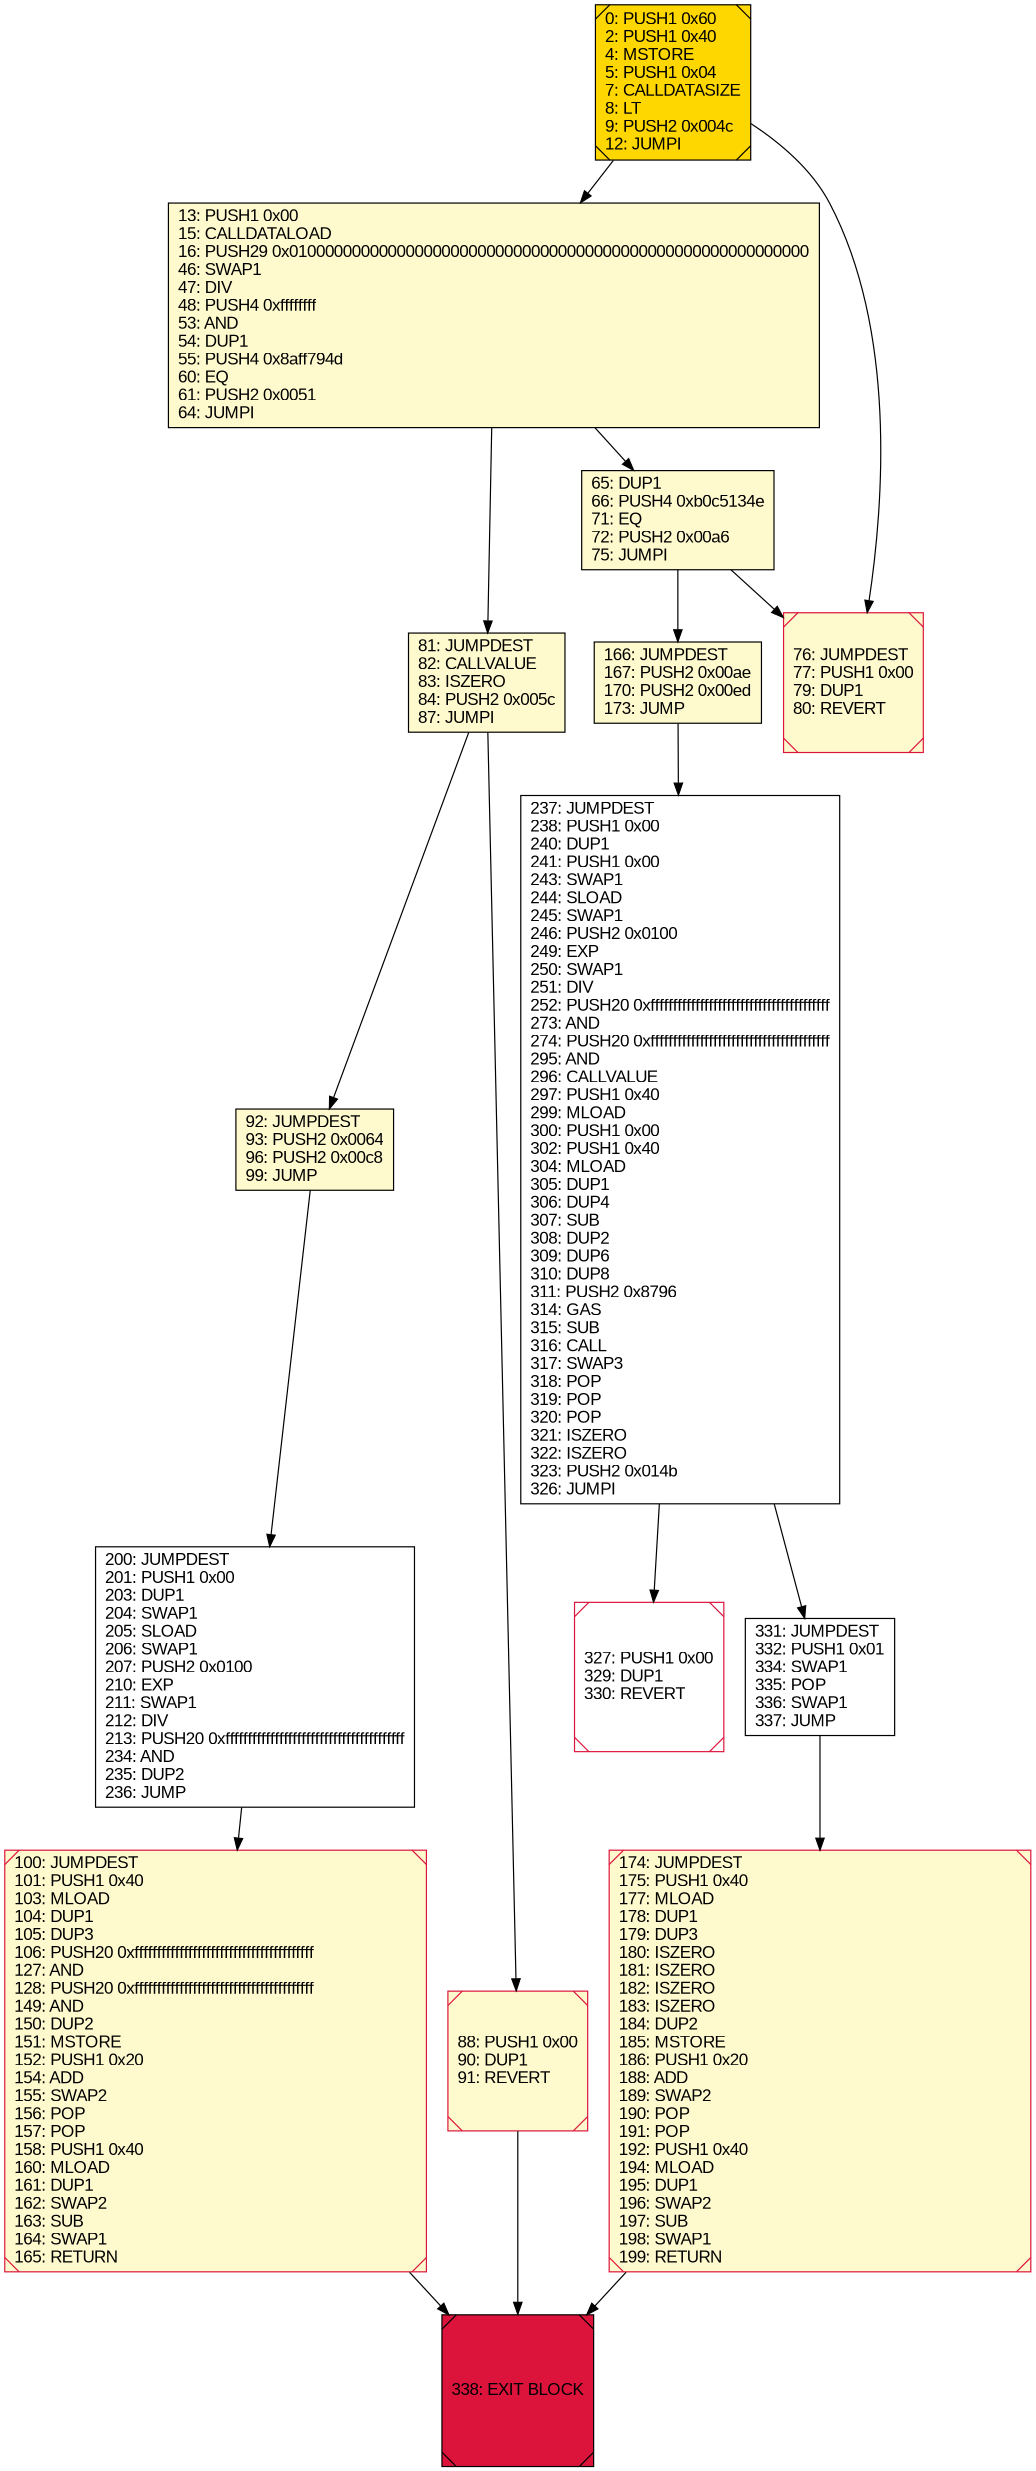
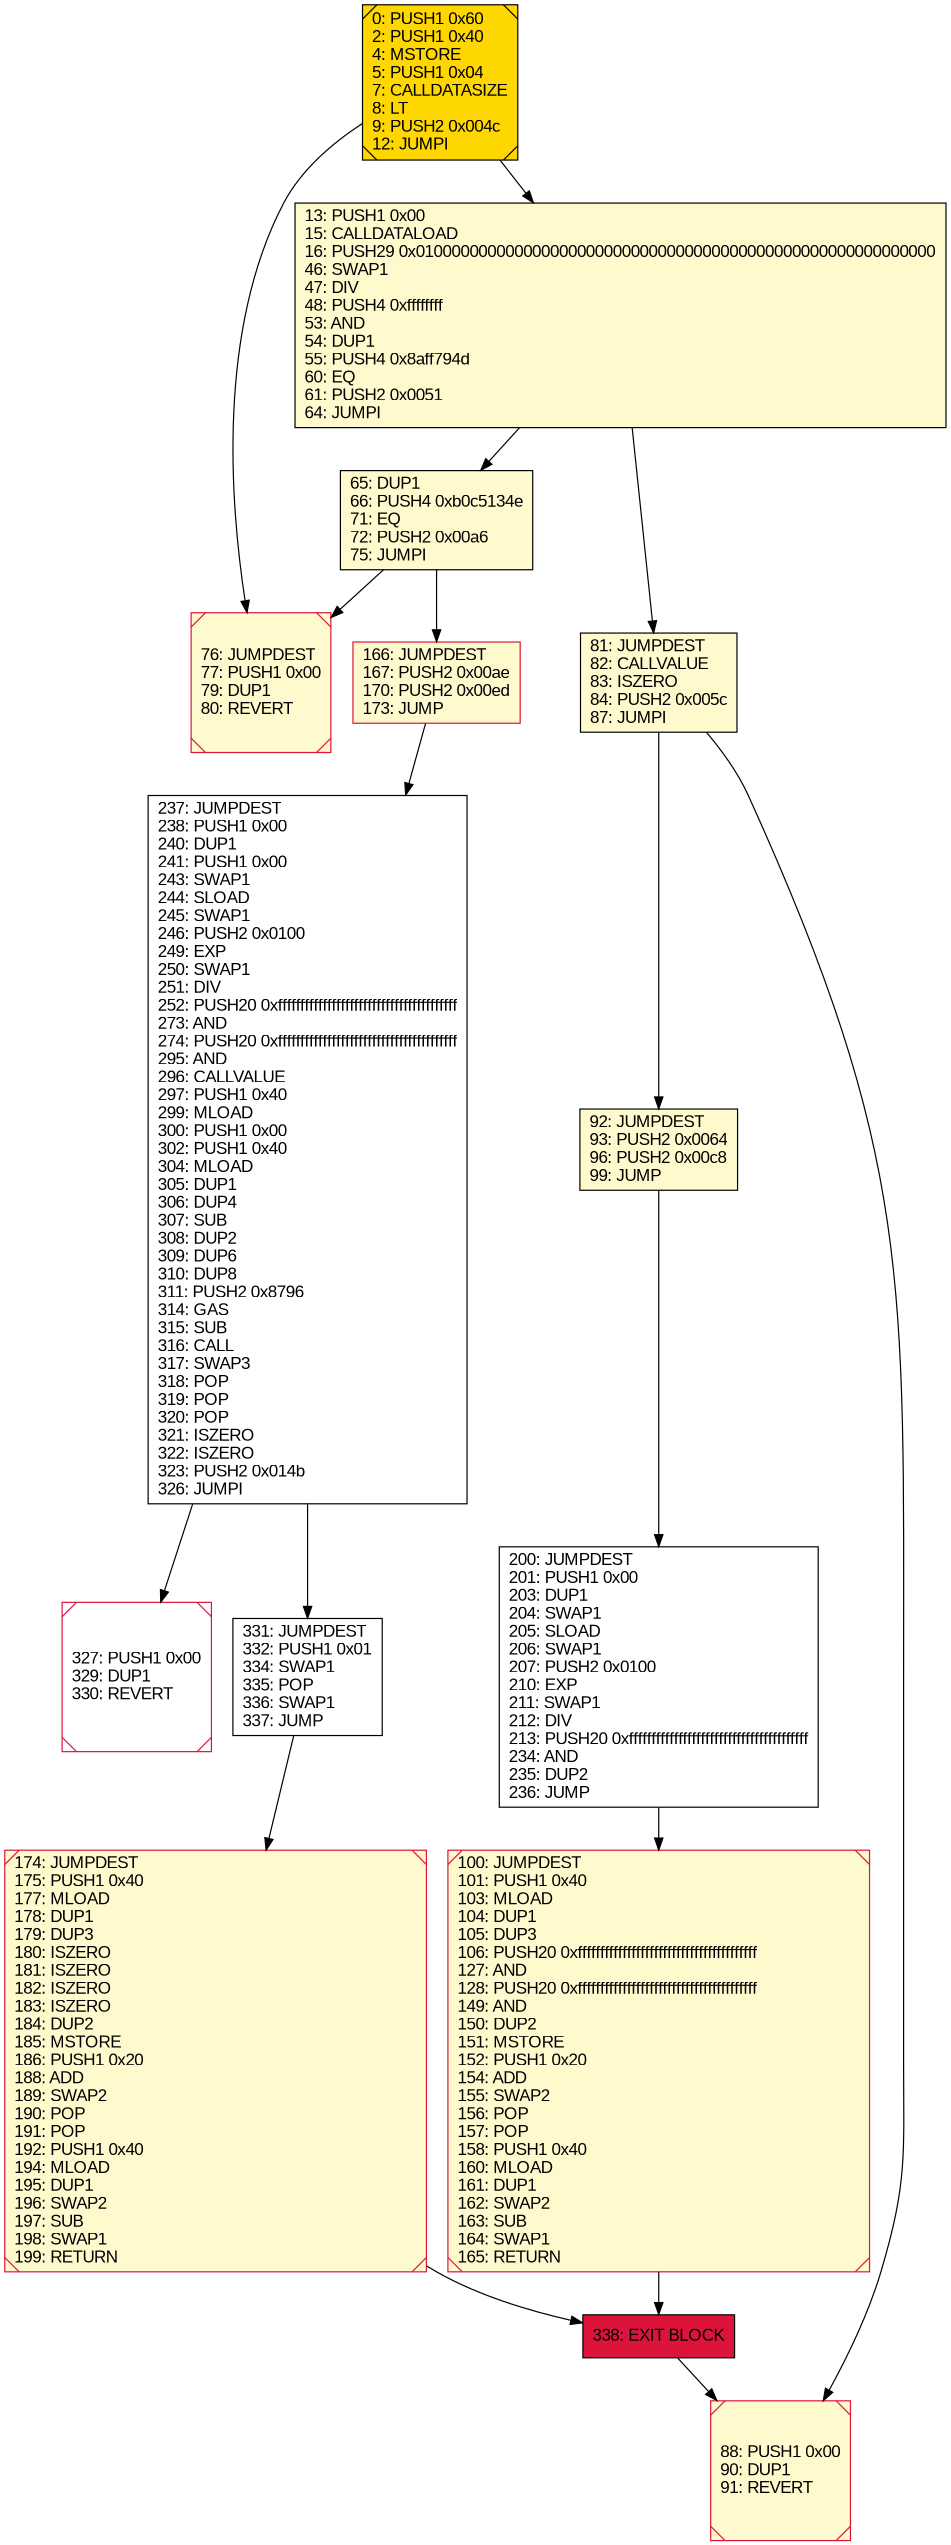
(678, 683) -> (437, 683)
(518, 2217) -> (693, 2375)
(518, 2391) -> (659, 2336)
